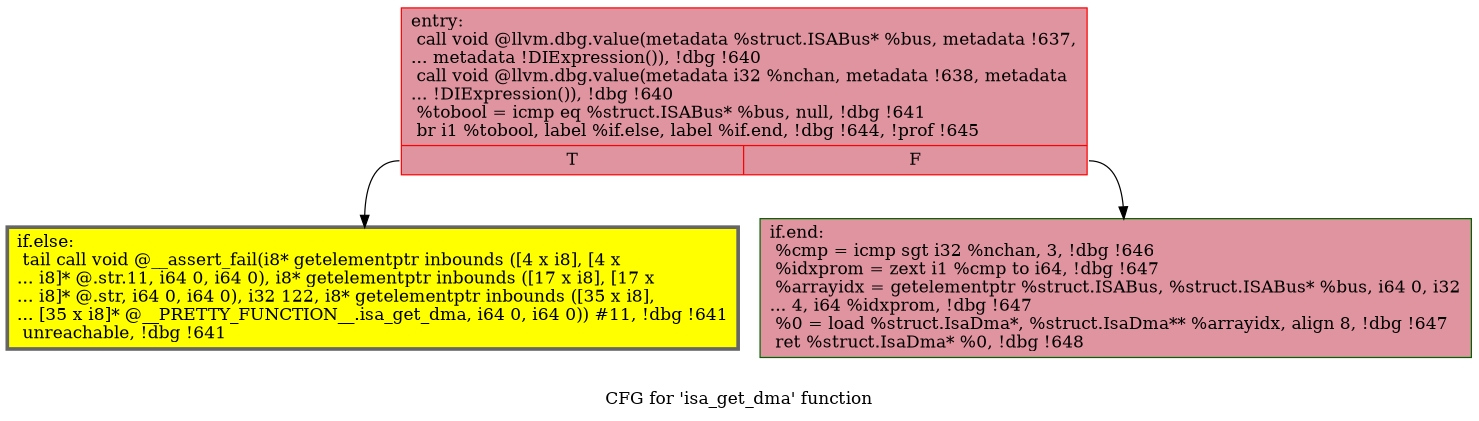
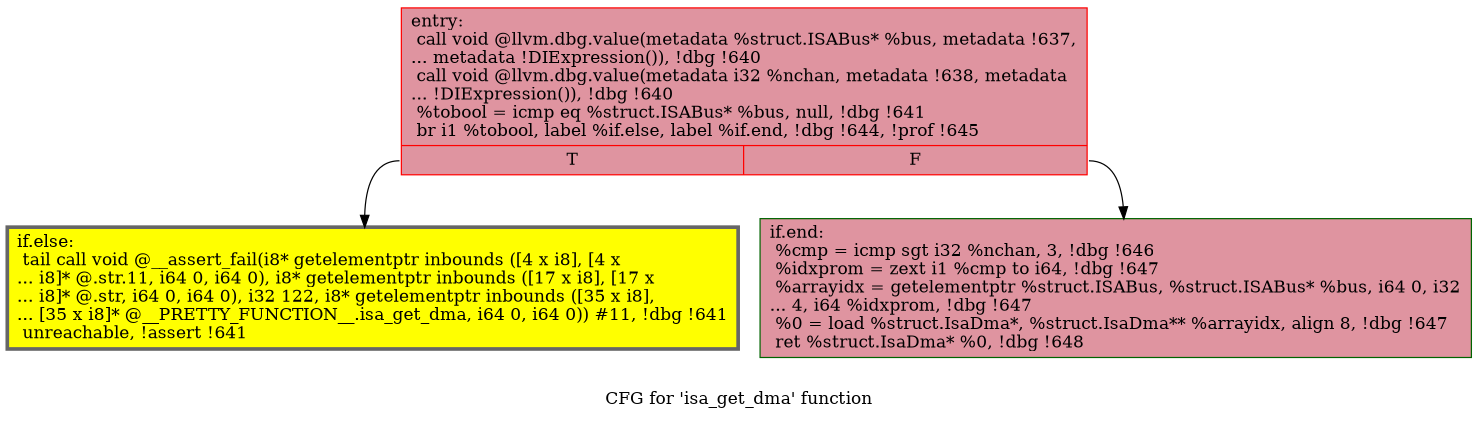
(122, 333) -> (133, 333)
